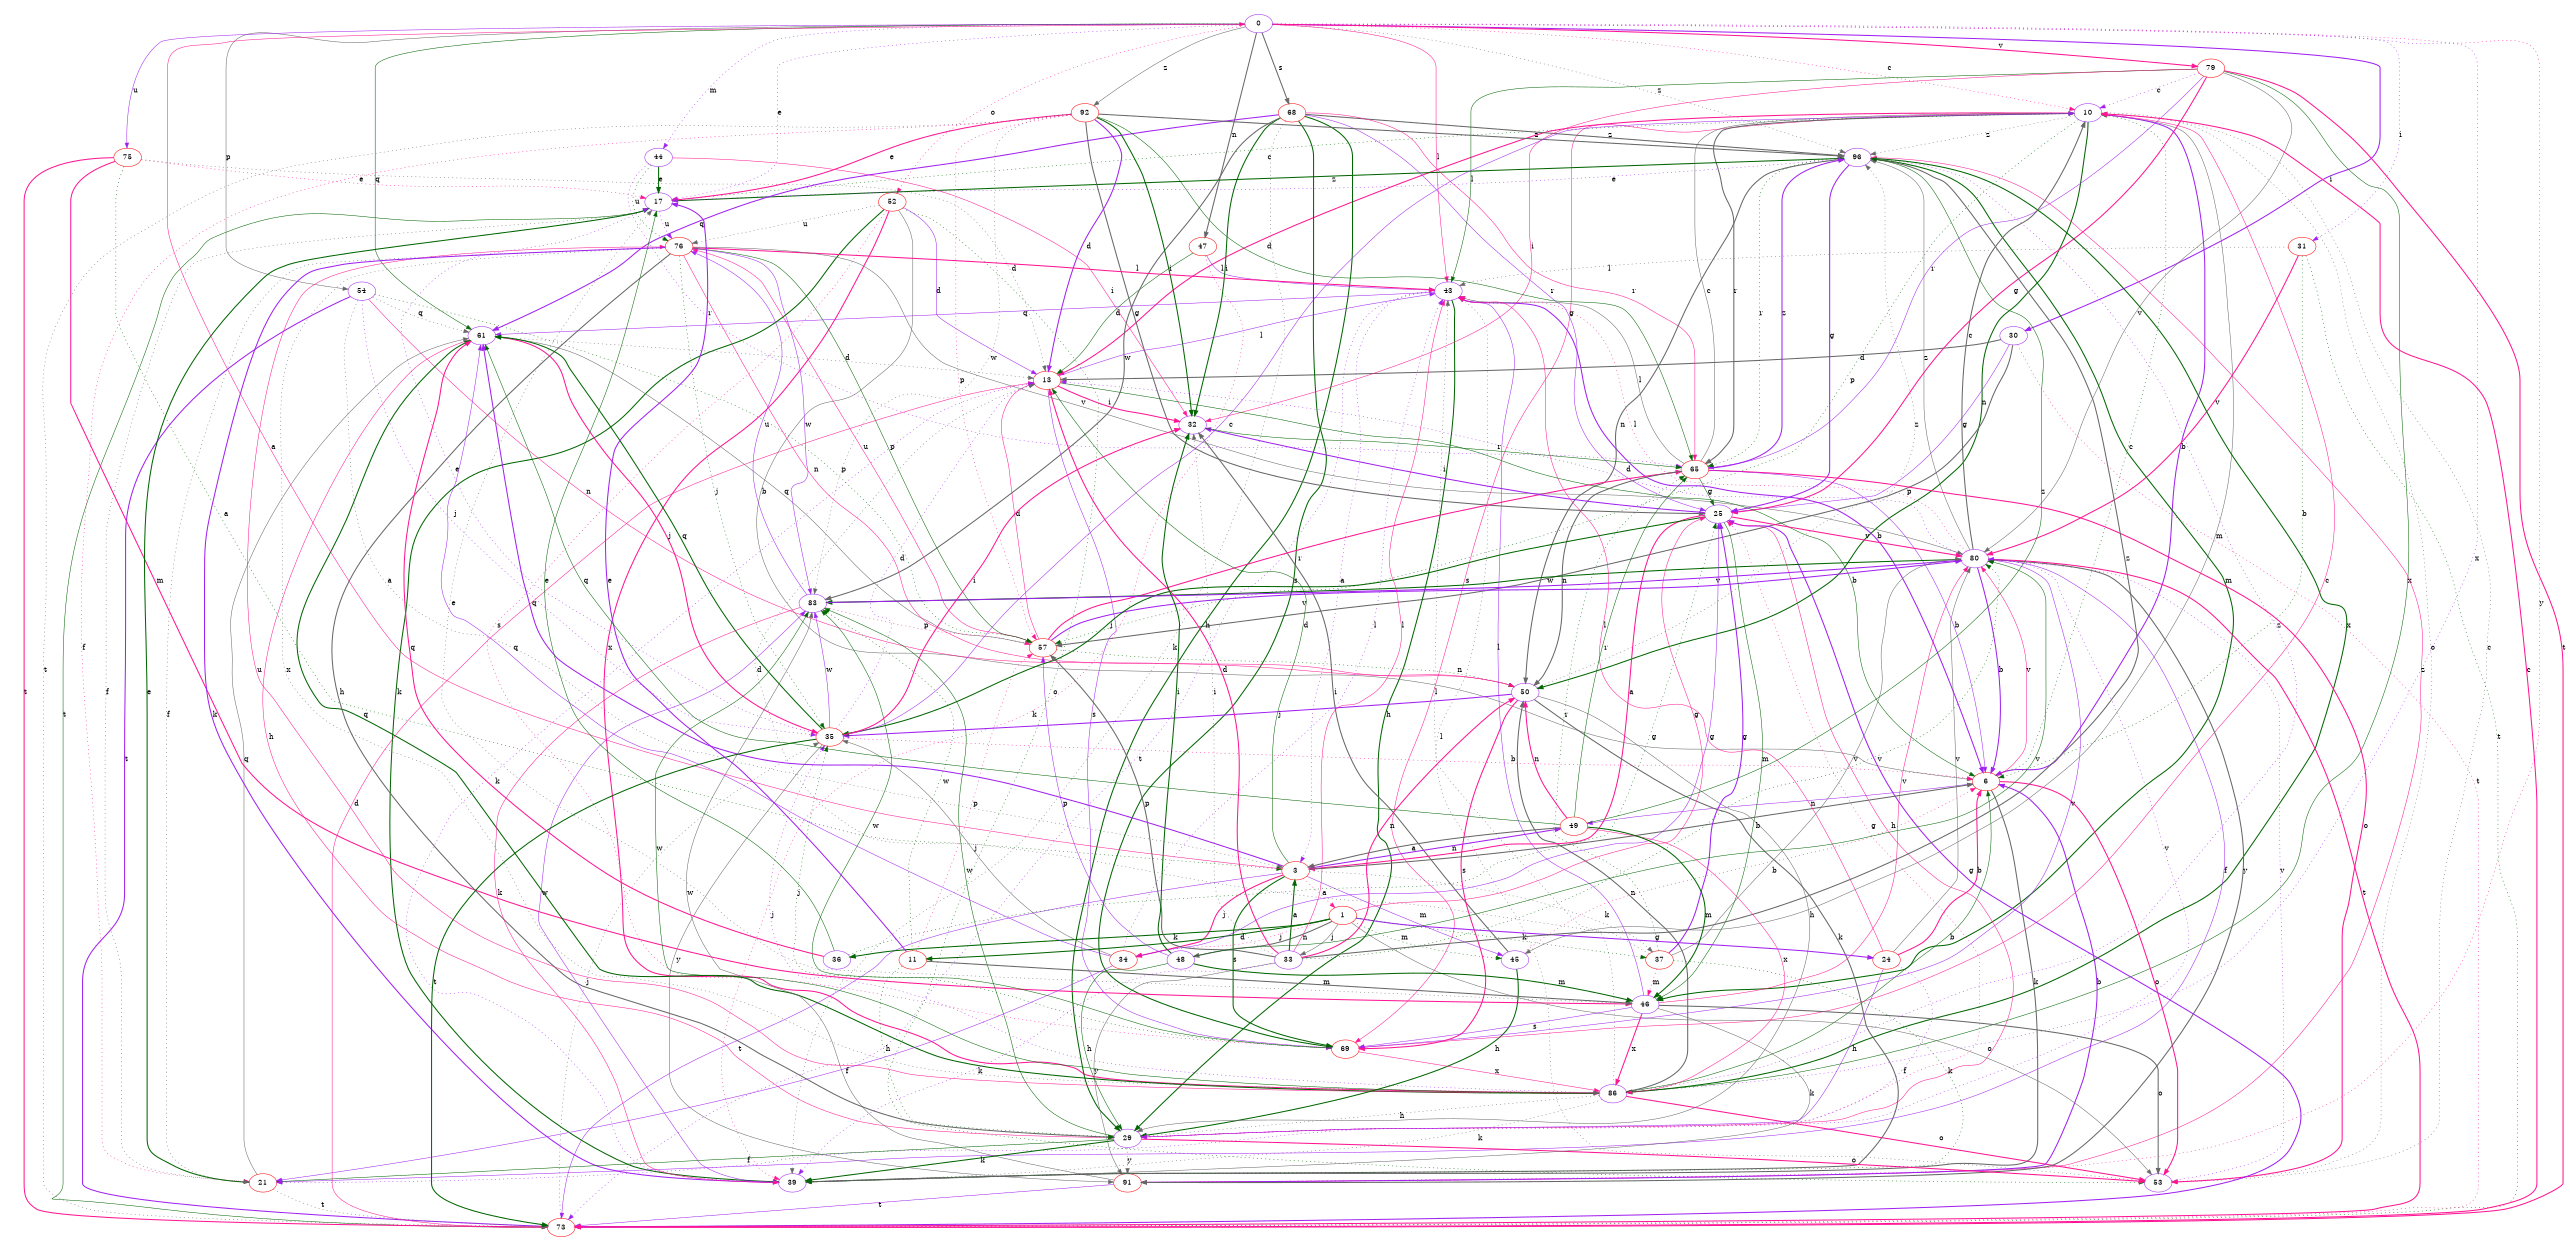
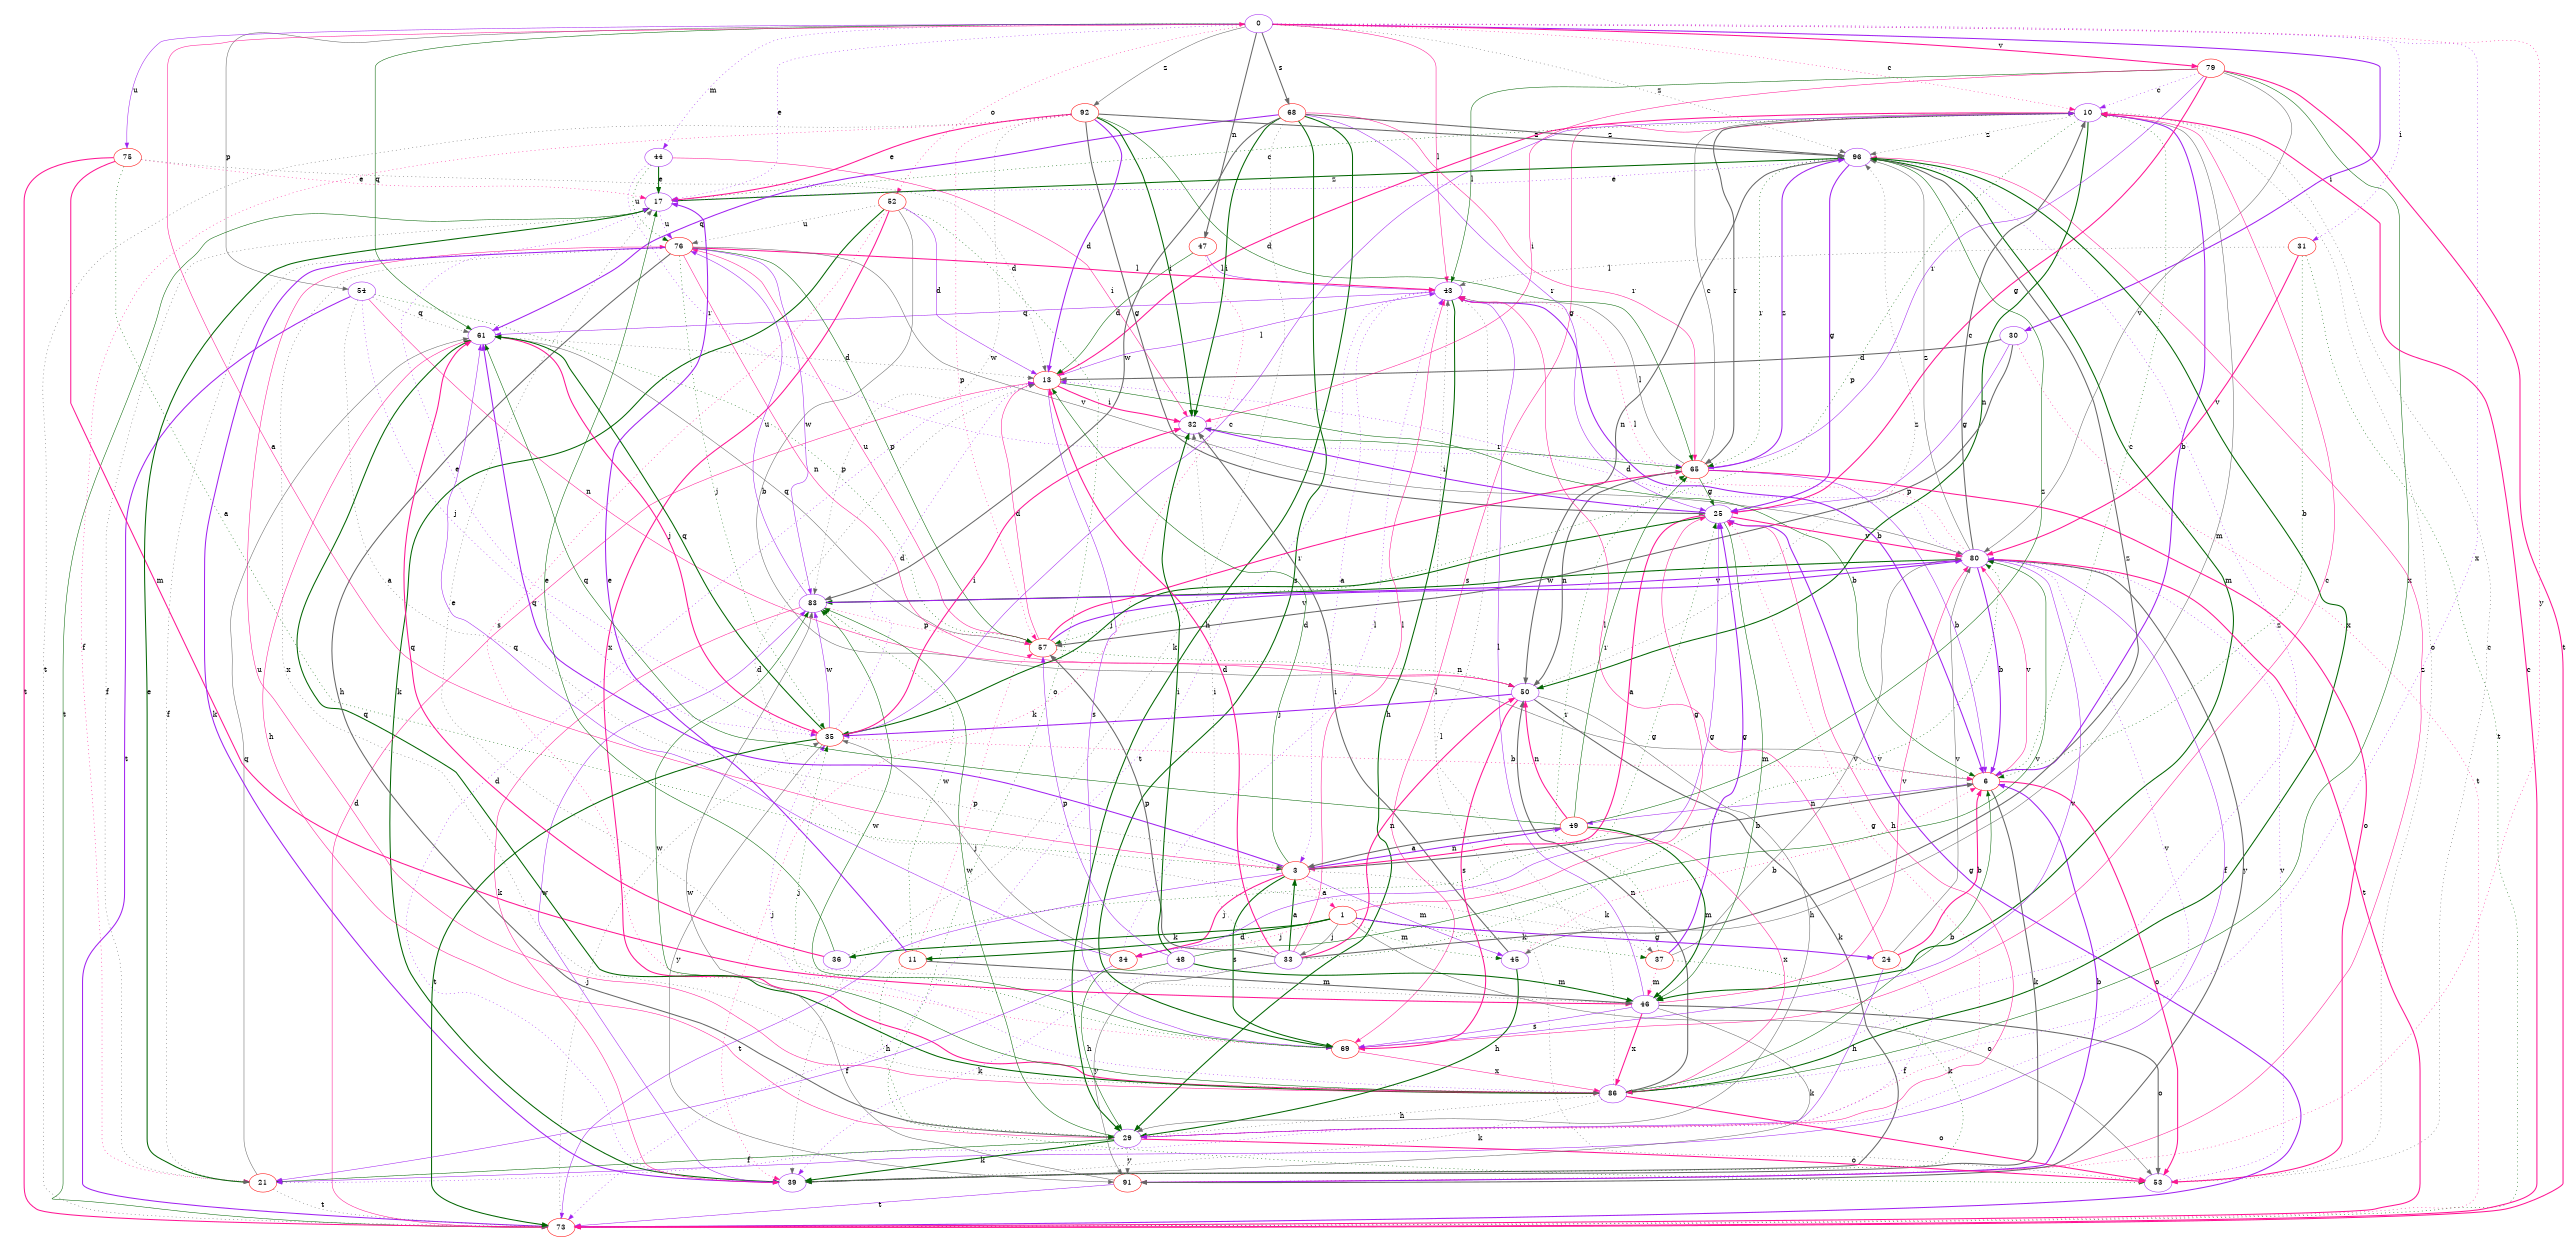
(498, 782) -> (498, 782)
(1277, 943) -> none
